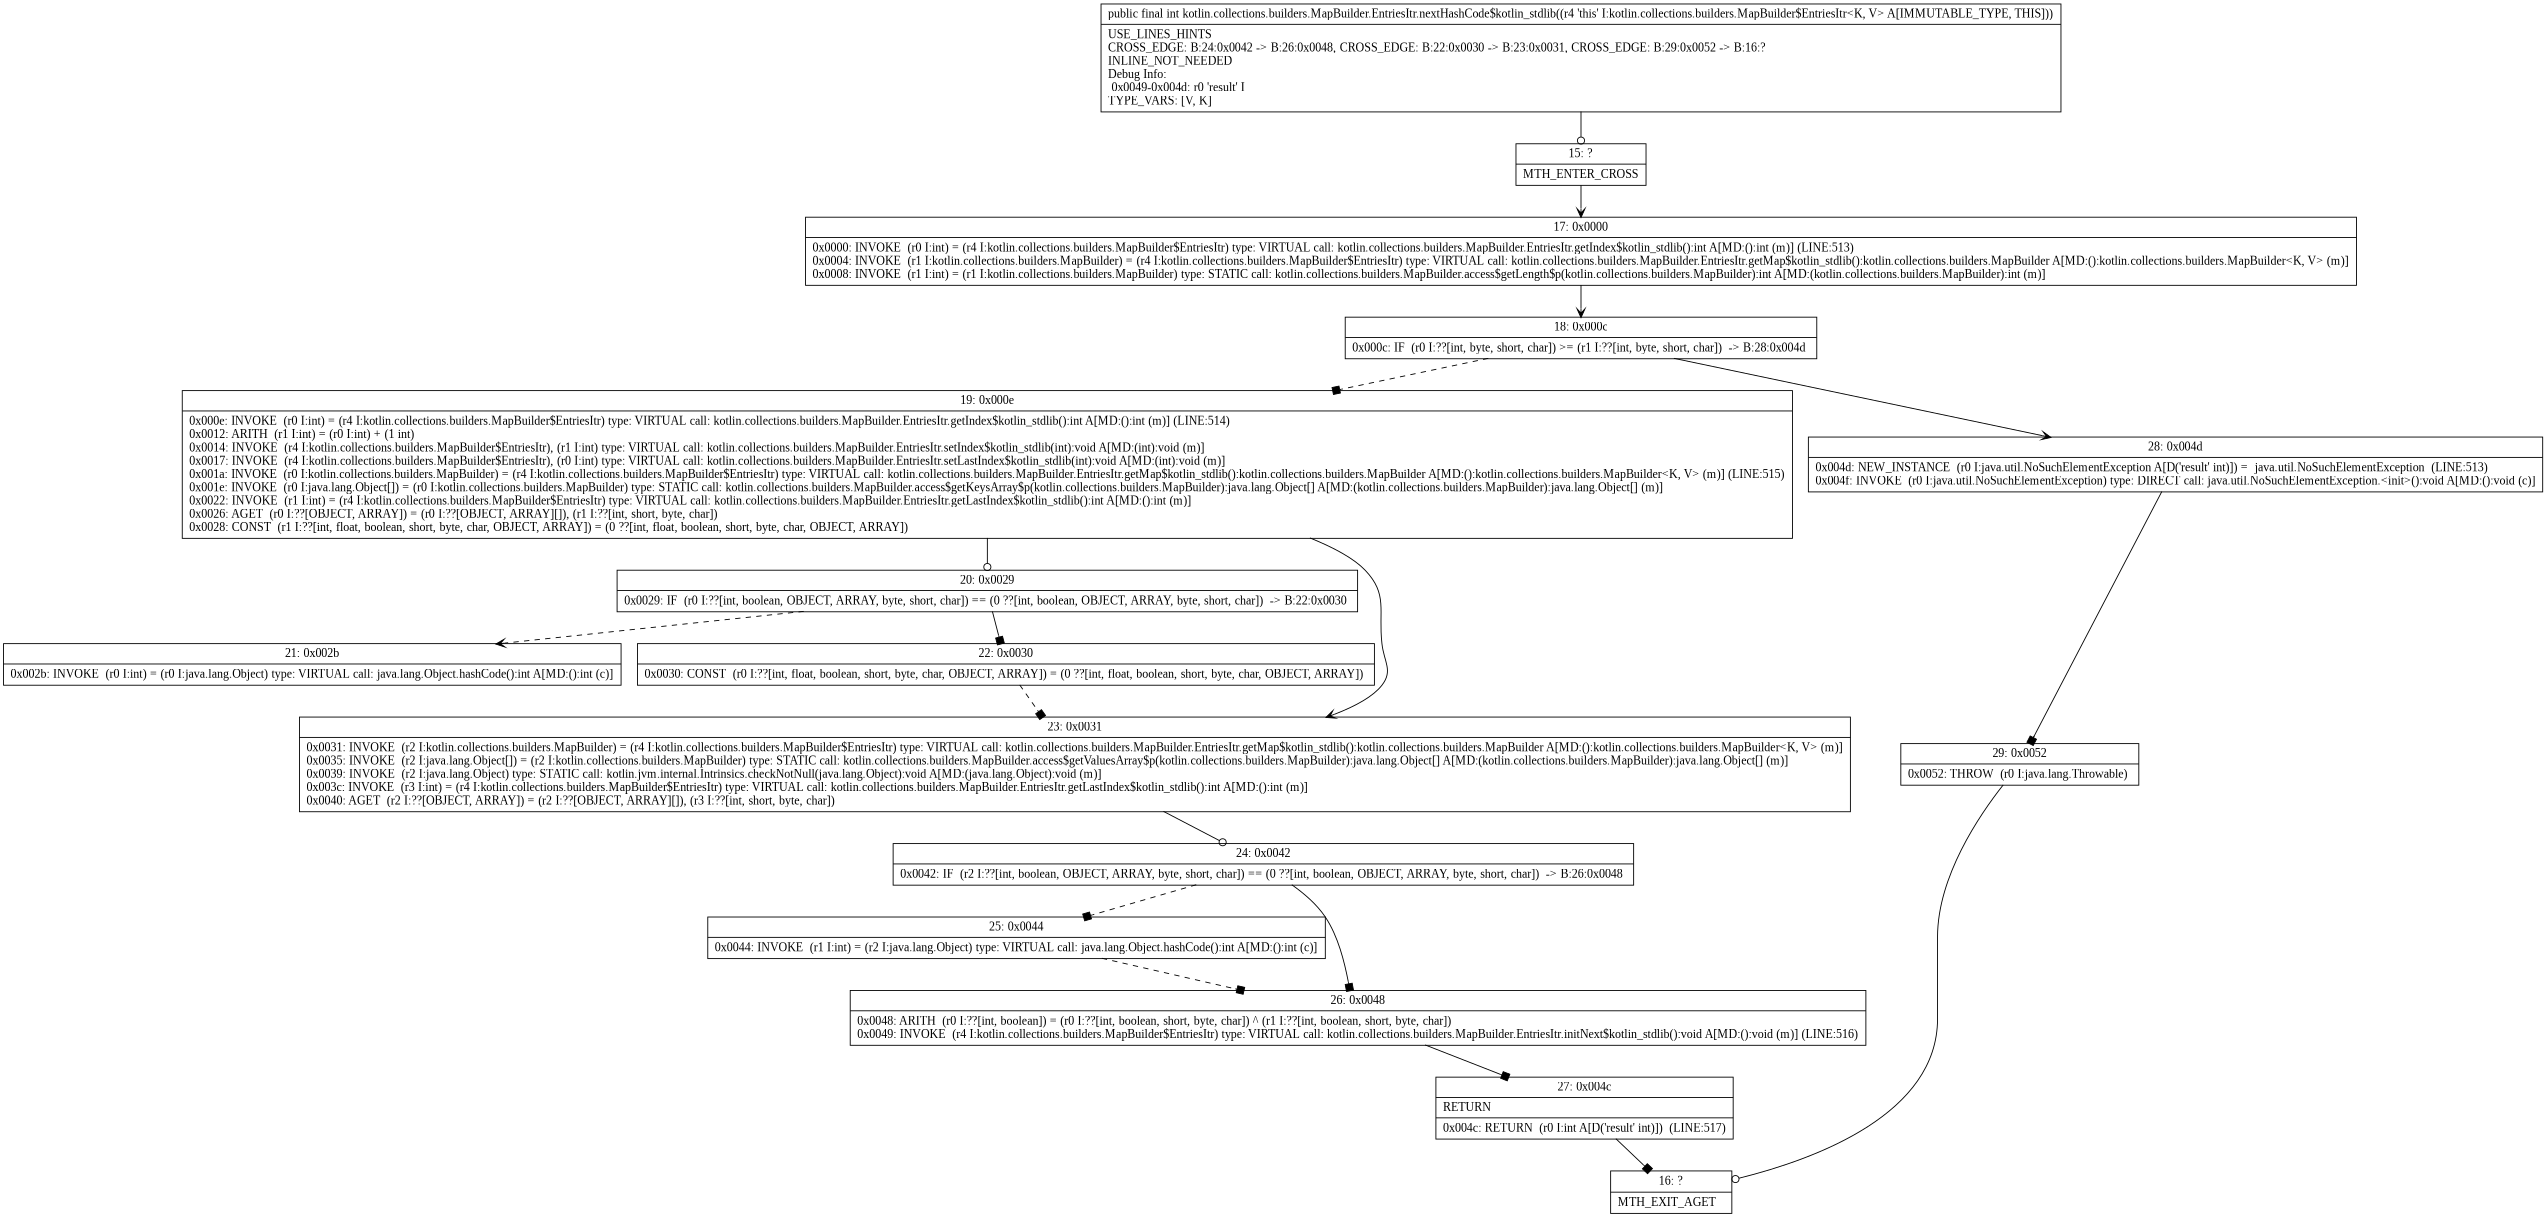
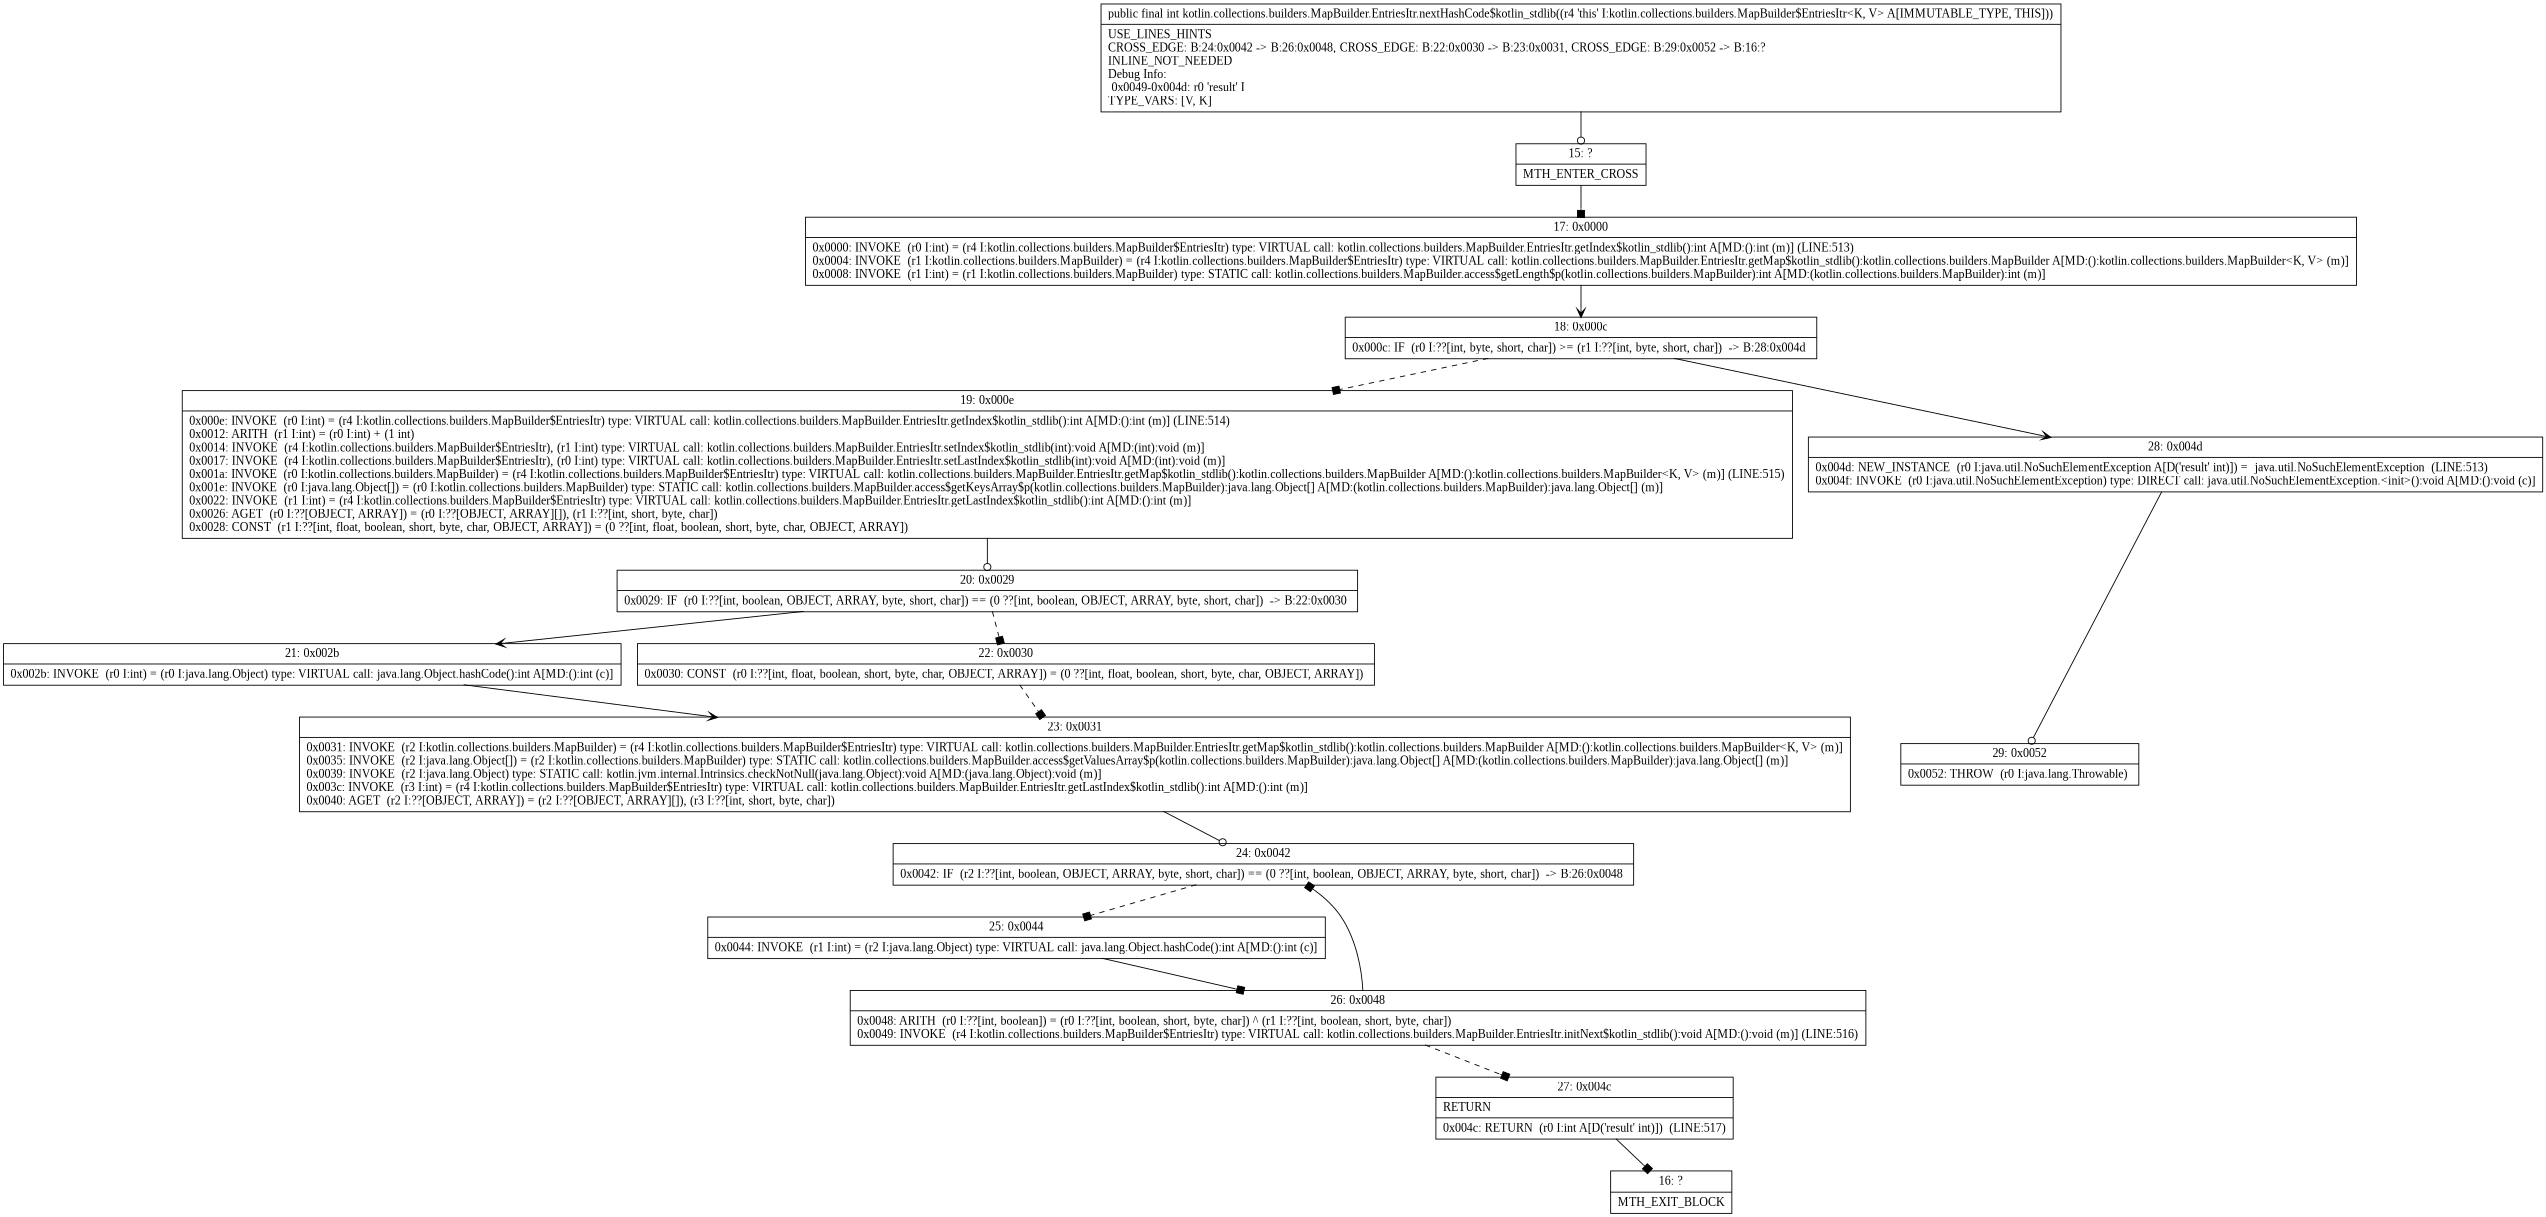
(1581, 197) -> (1581, 197)
(2098, 614) -> (2098, 614)
(996, 623) -> (996, 623)
(1381, 623) -> (586, 701)
(654, 627) -> (654, 627)
(1331, 927) -> (1350, 934)
(1168, 974) -> (1168, 974)
(1936, 1030) -> none
(1463, 1060) -> (1463, 1060)
(1667, 1202) -> (1671, 1202)
